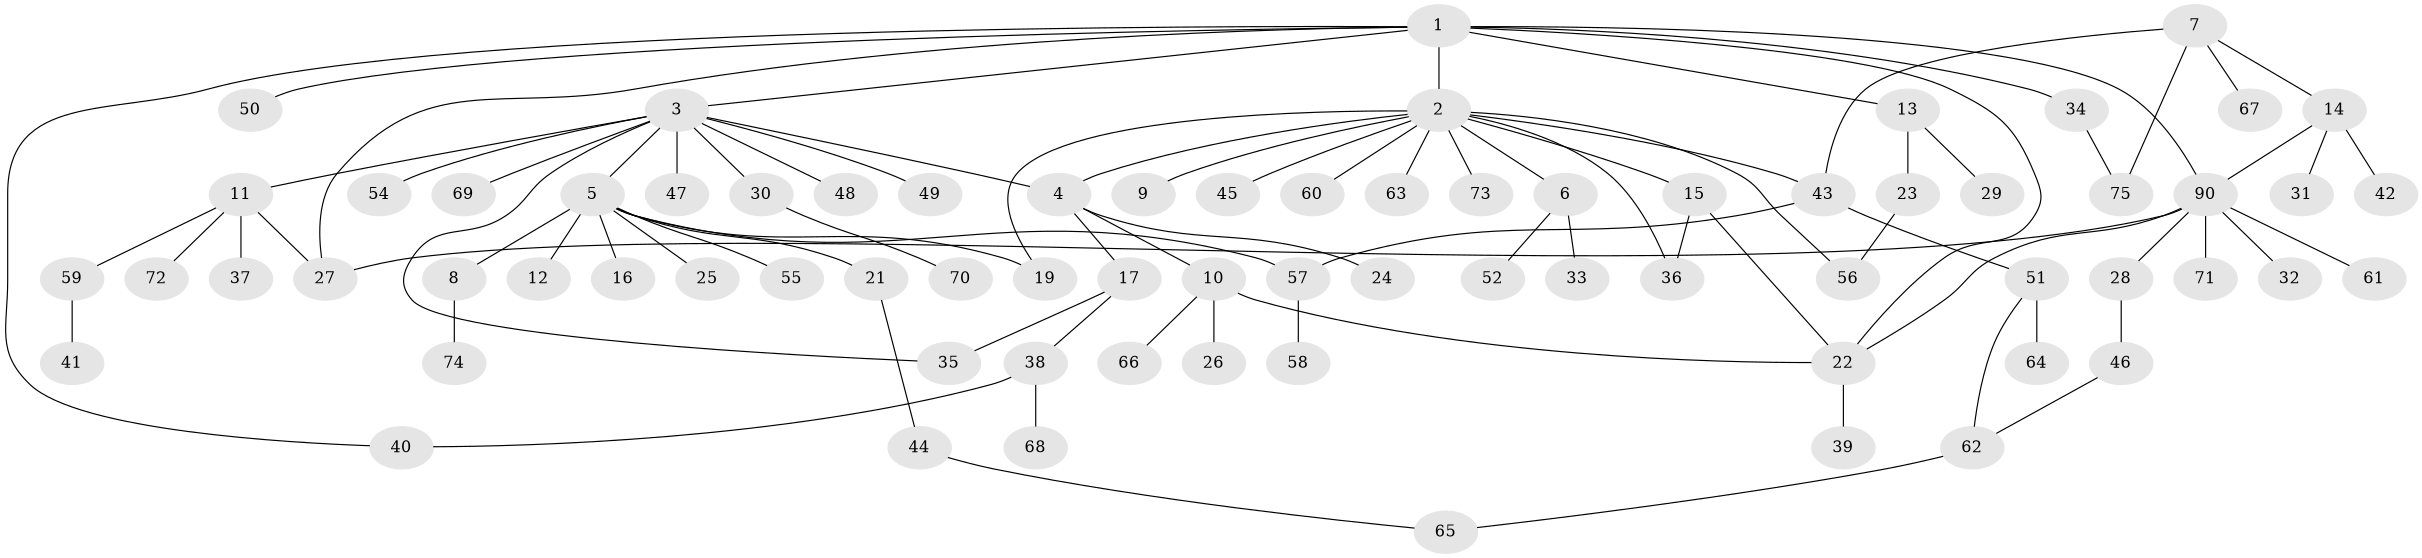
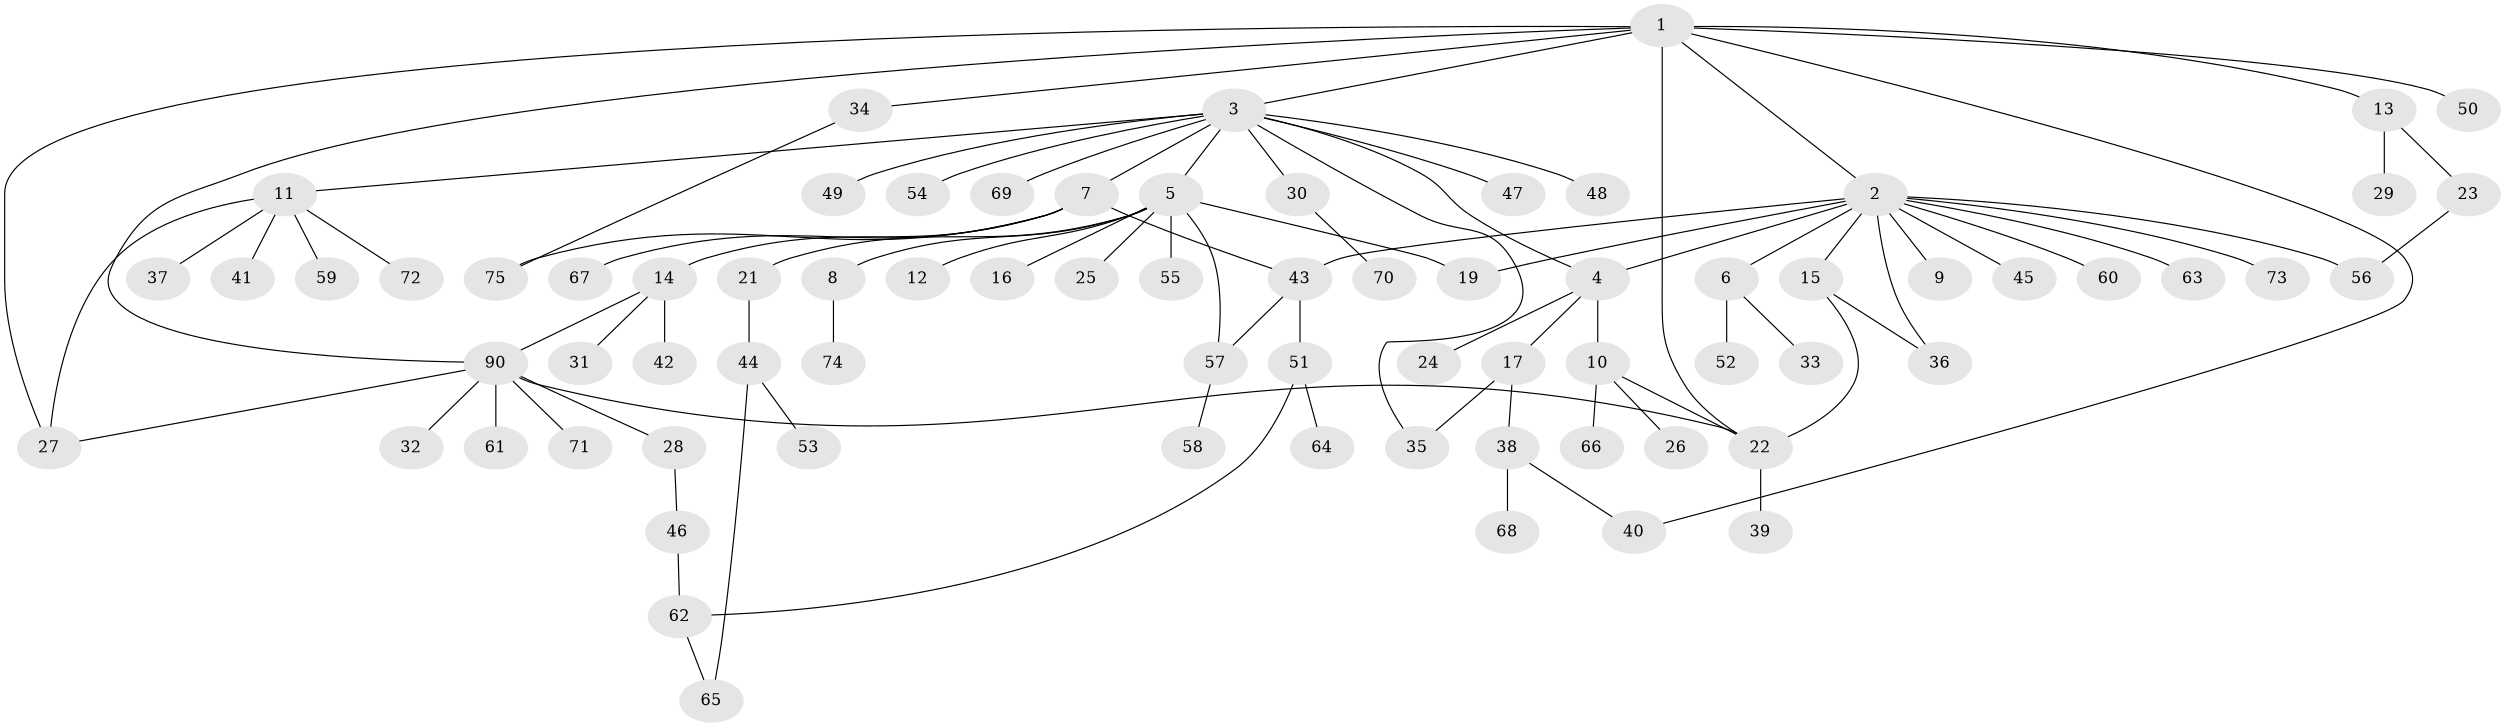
none -> (1160, 152)
(72, 321) -> (264, 237)
none -> (809, 448)
